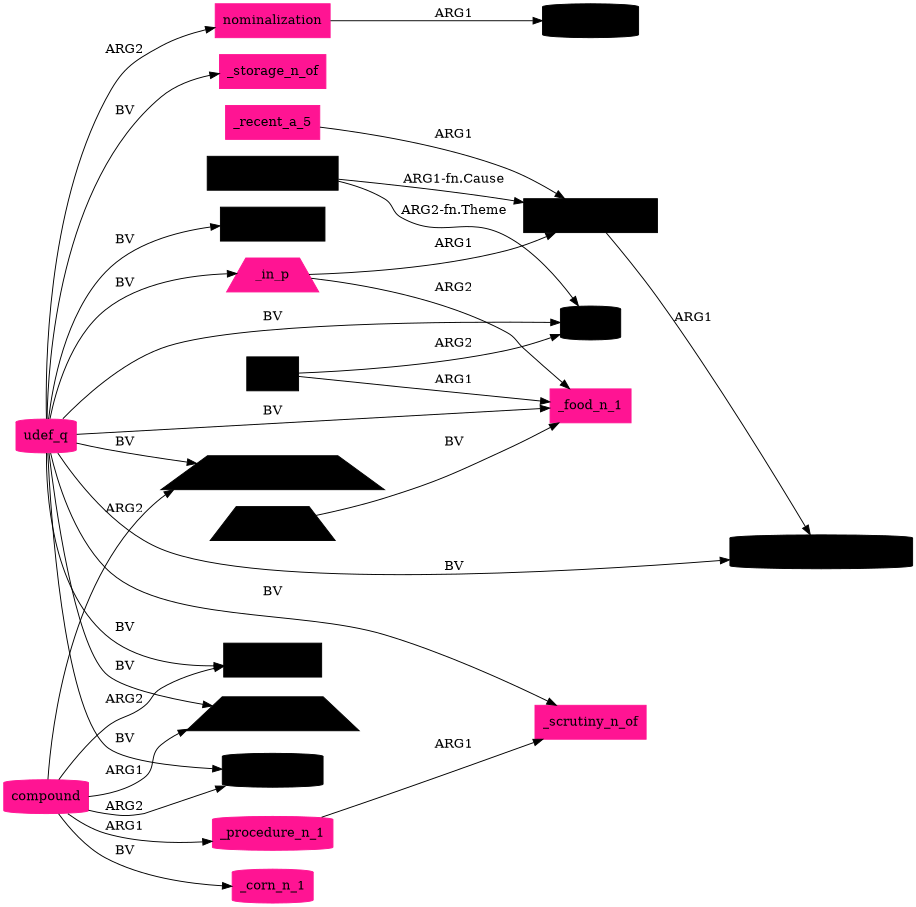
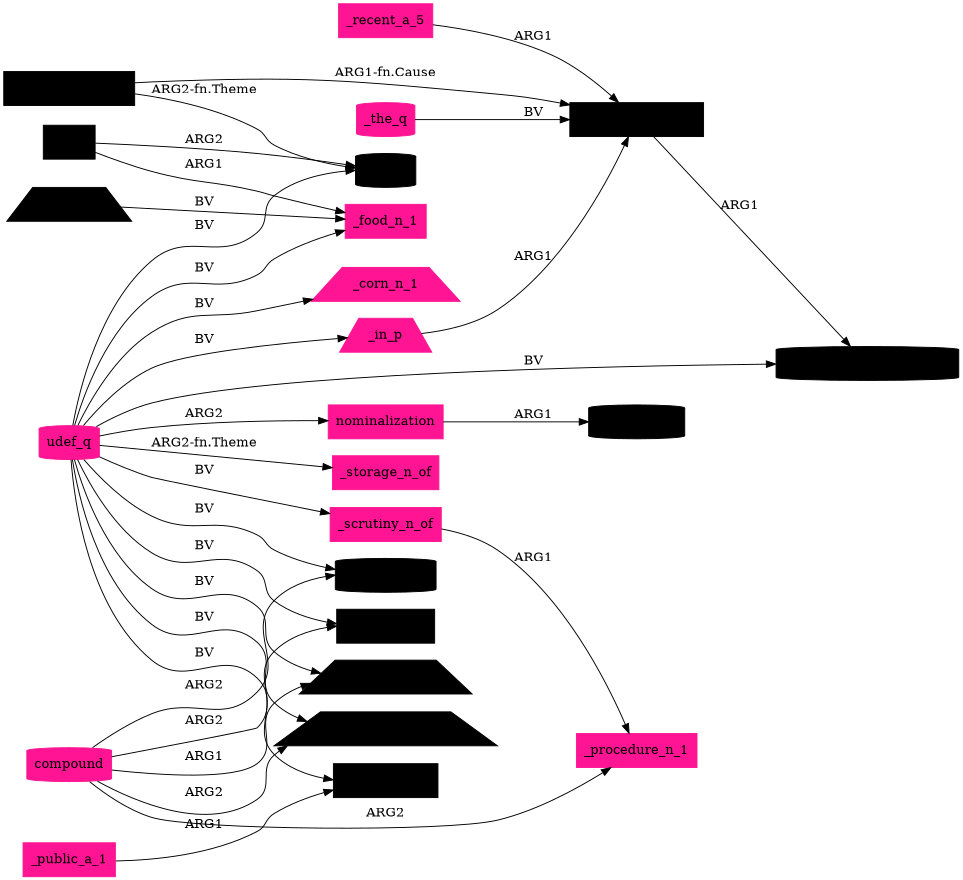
(125, 111) -> (204, 443)
none -> (386, 120)
(447, 307) -> none
(428, 780) -> (555, 605)
(125, 826) -> (386, 813)
(273, 833) -> (637, 751)
none -> (69, 860)
(131, 869) -> (168, 324)
(273, 886) -> (386, 284)
